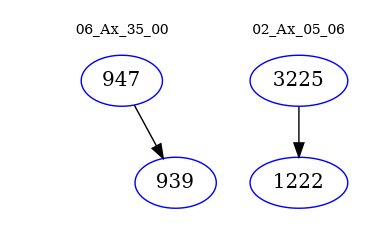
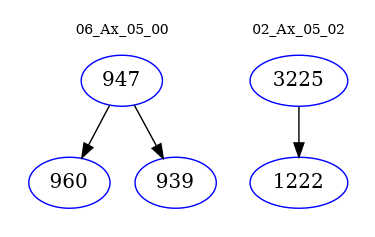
(123, 30) -> (123, 30)
(299, 30) -> (299, 30)
none -> (69, 183)
